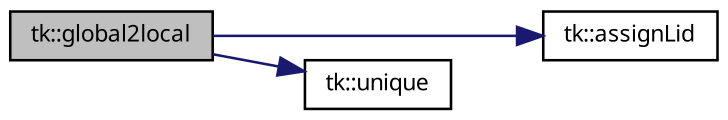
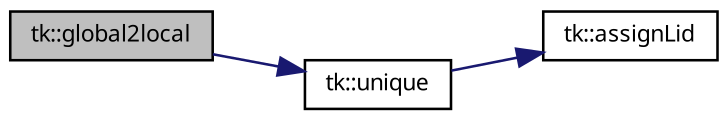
(365, 36) -> (484, 64)
